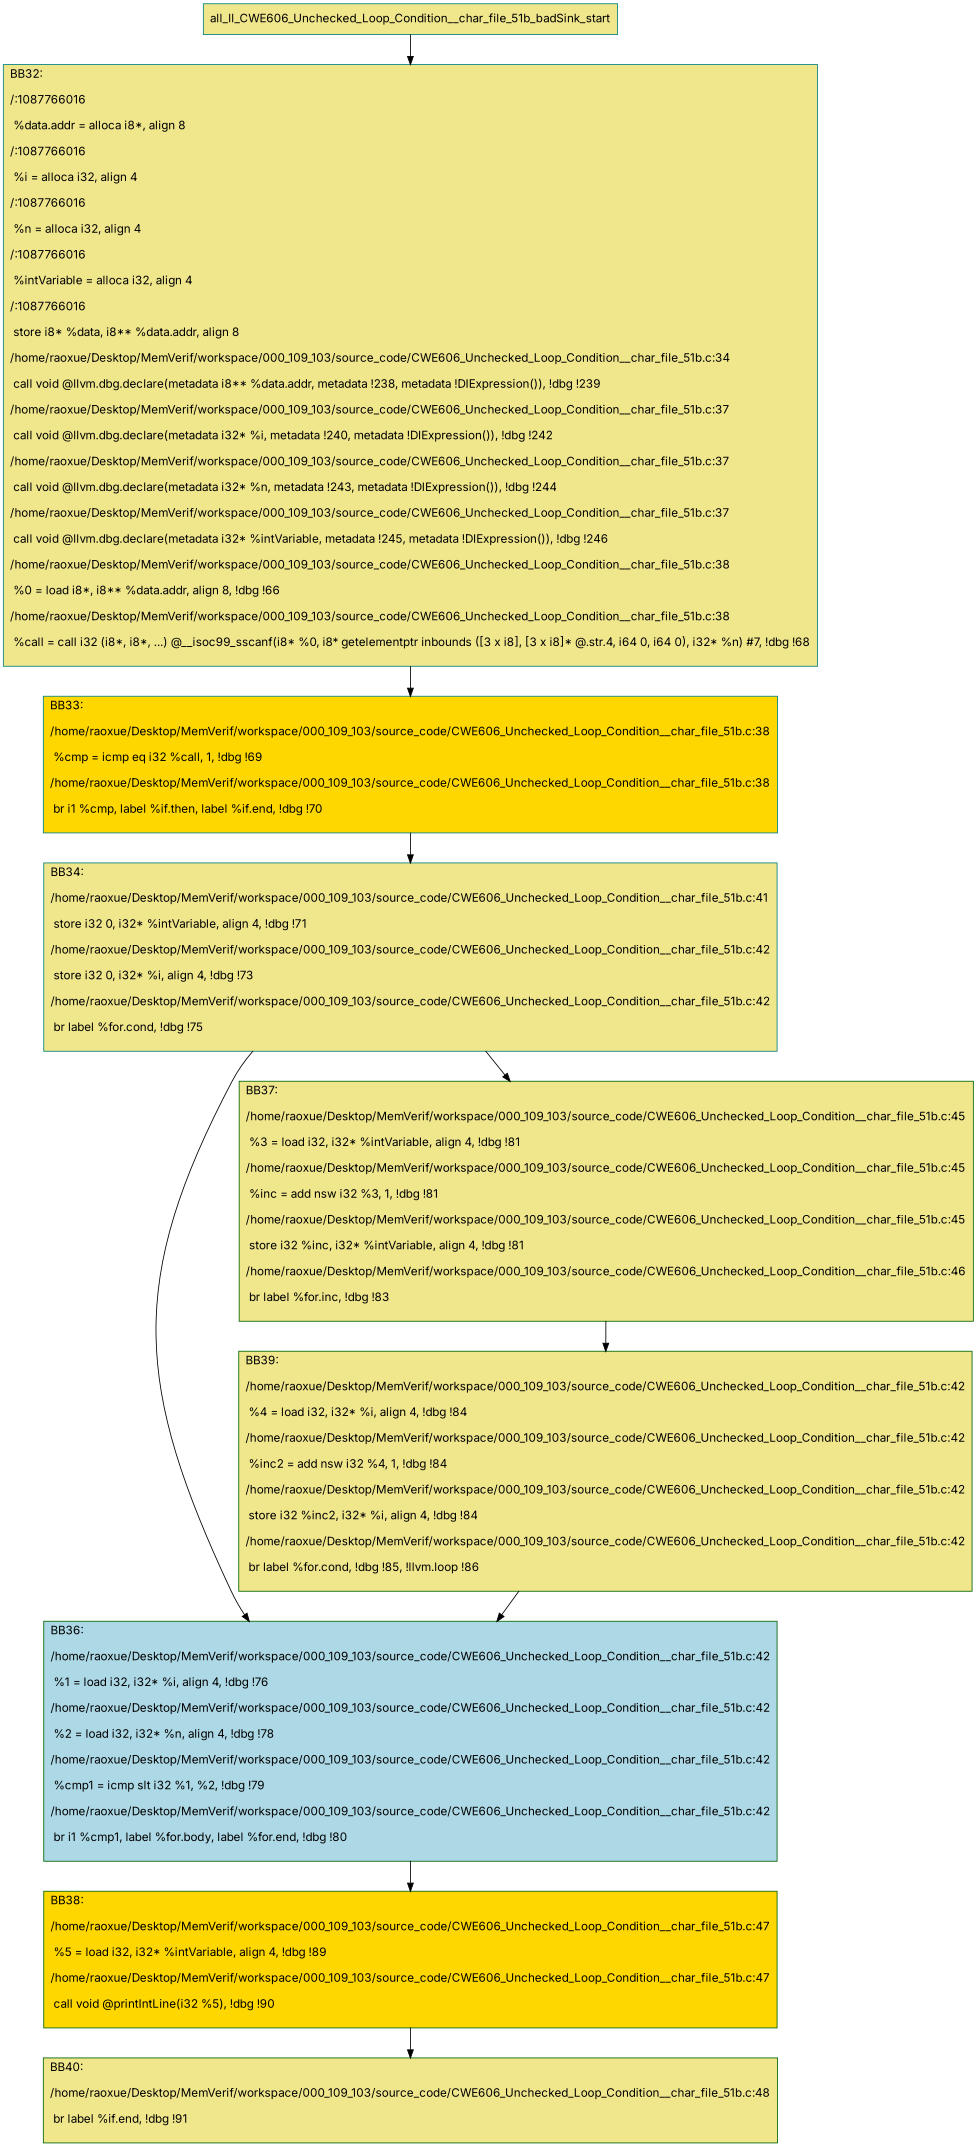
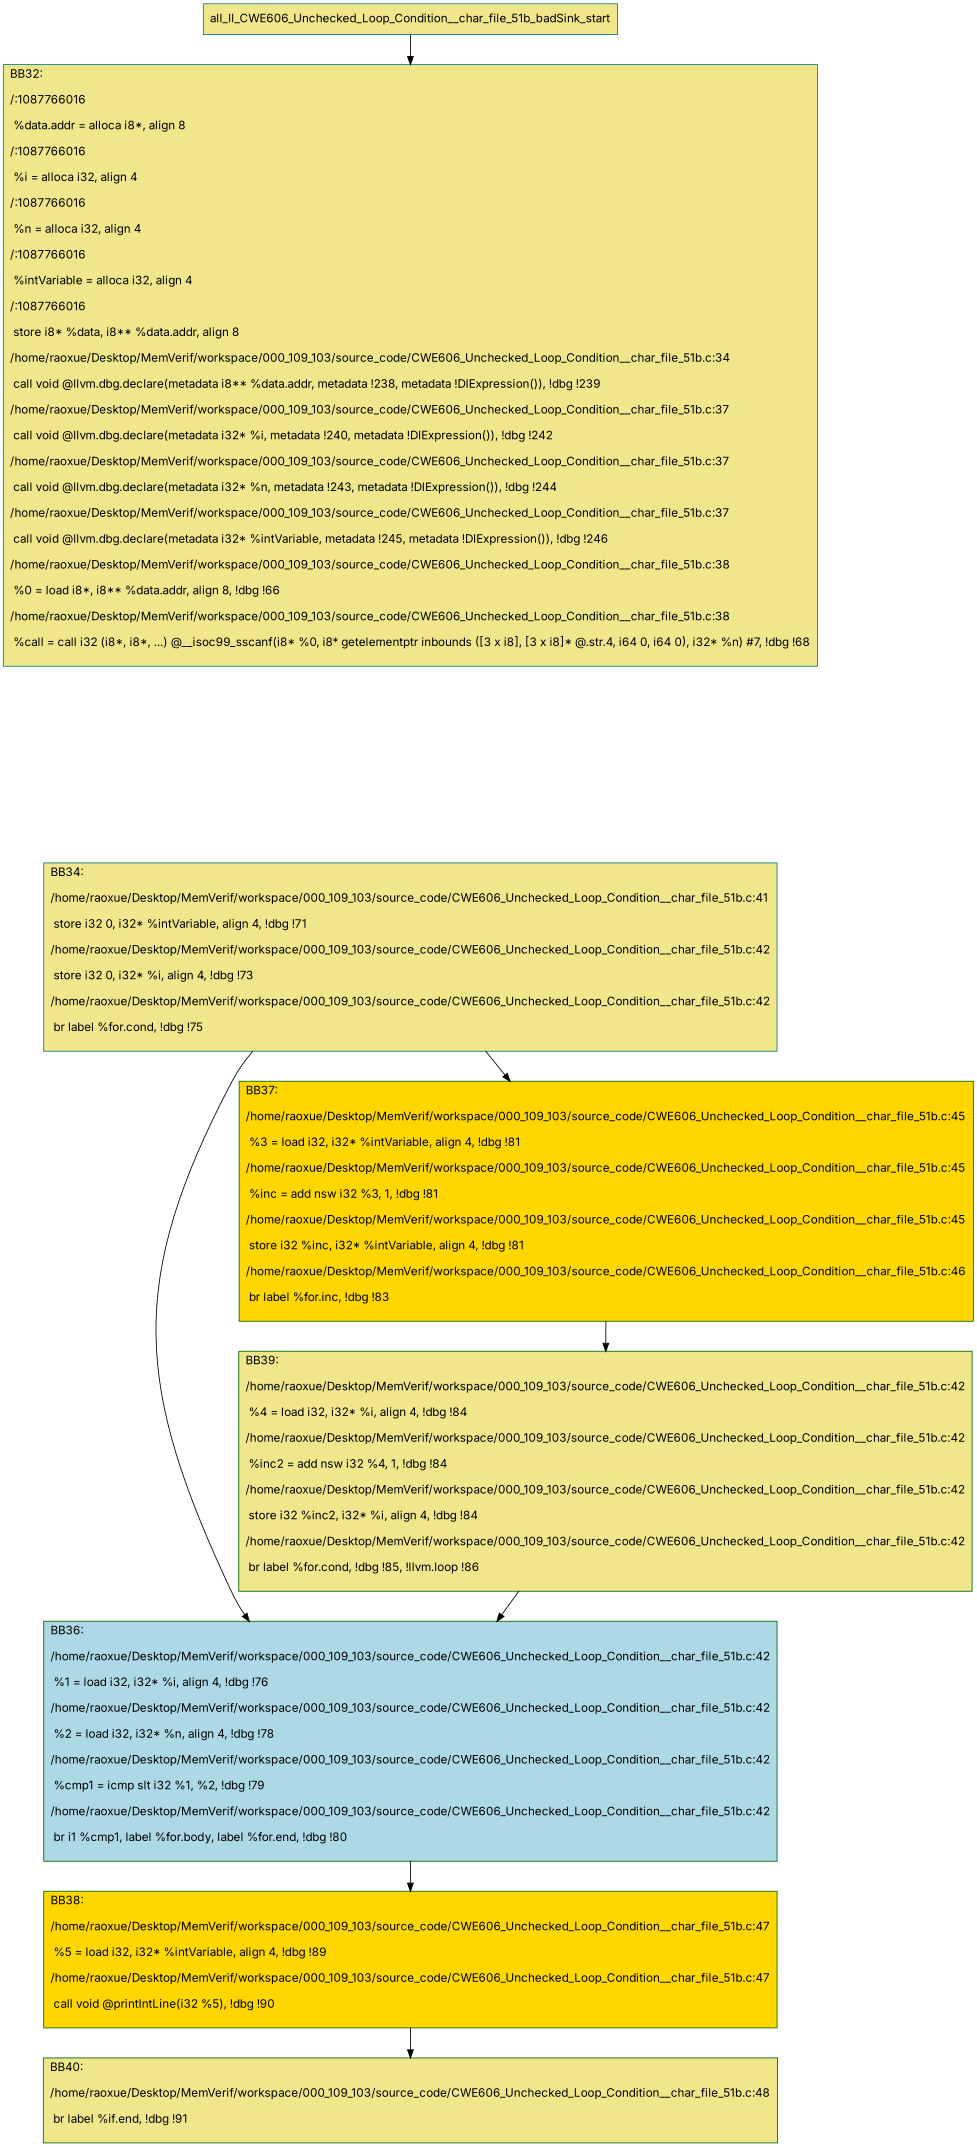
(410, 765) -> none
(606, 1201) -> (606, 1201)
